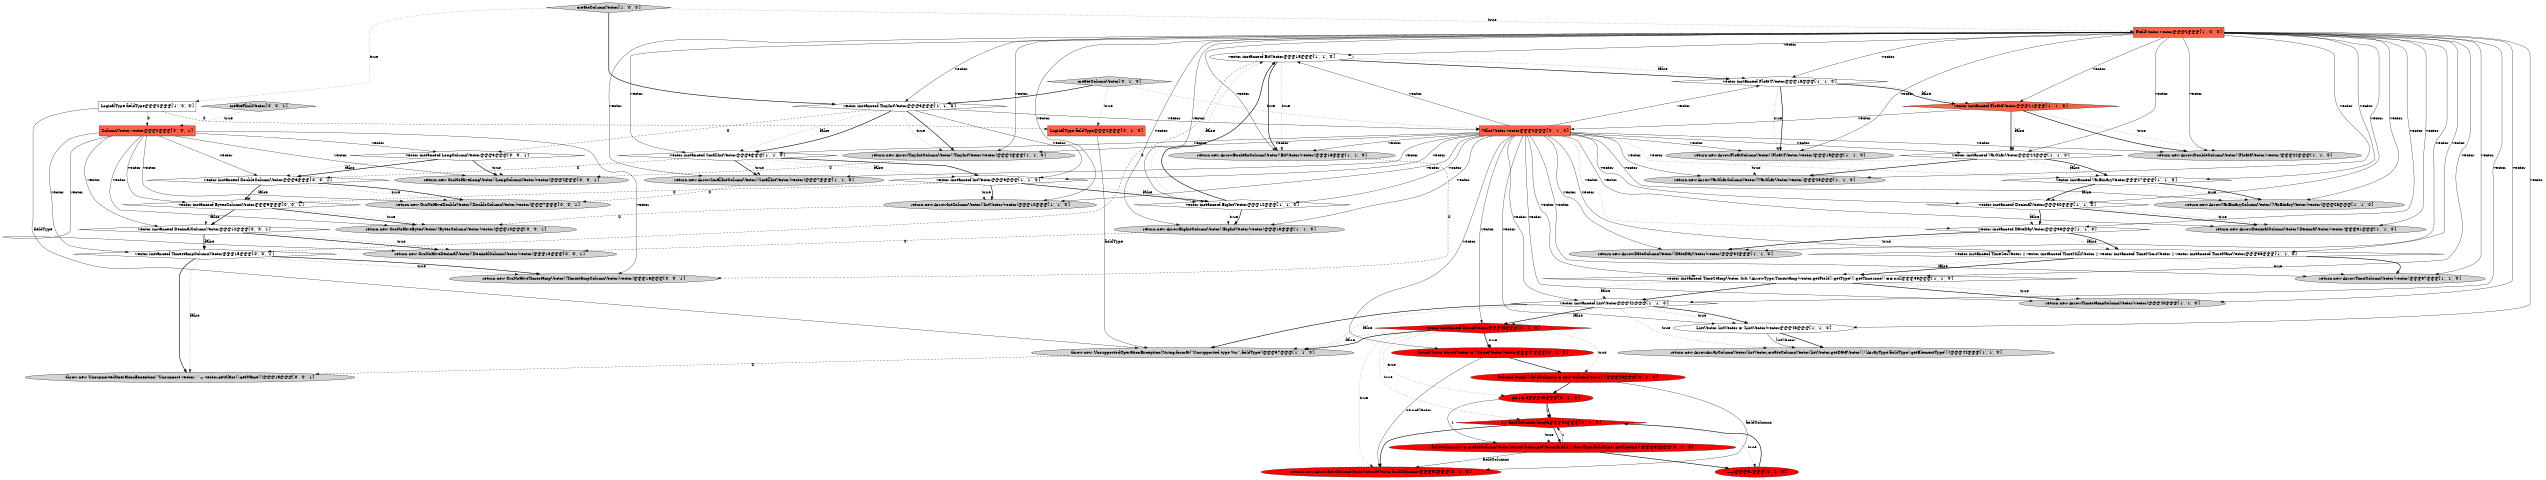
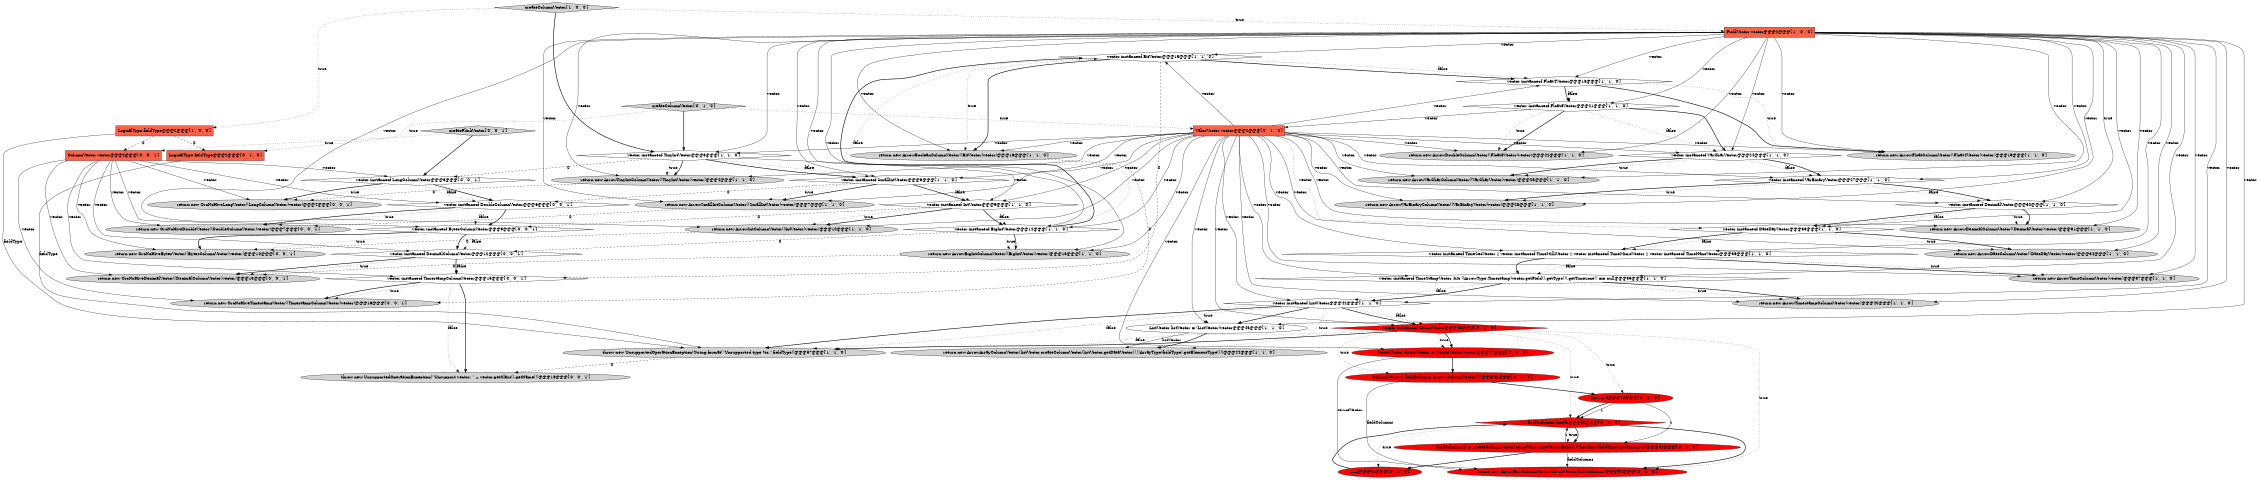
(1282, 57) -> (1160, 57)
(147, 106) -> (164, 131)
(2011, 106) -> (1571, 106)
(2377, 119) -> (2108, 119)
(1210, 122) -> (978, 143)
none -> (449, 155)
(1810, 168) -> (1523, 167)
none -> (737, 242)
